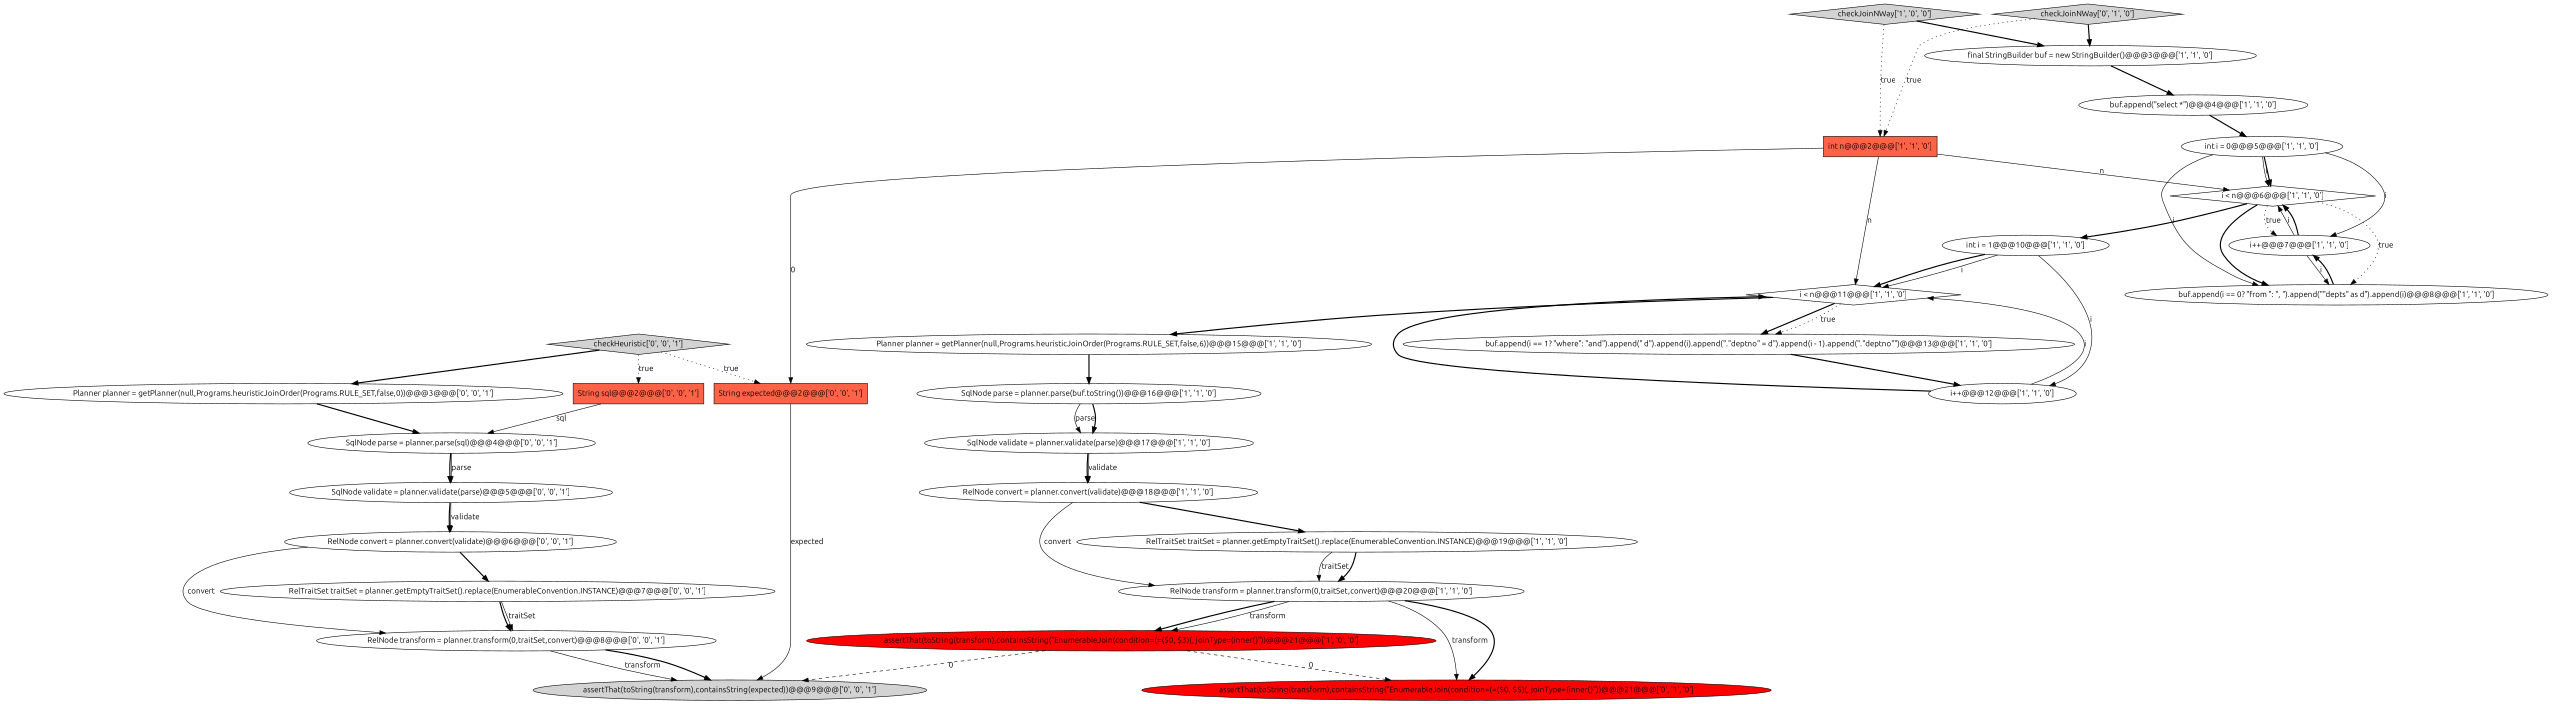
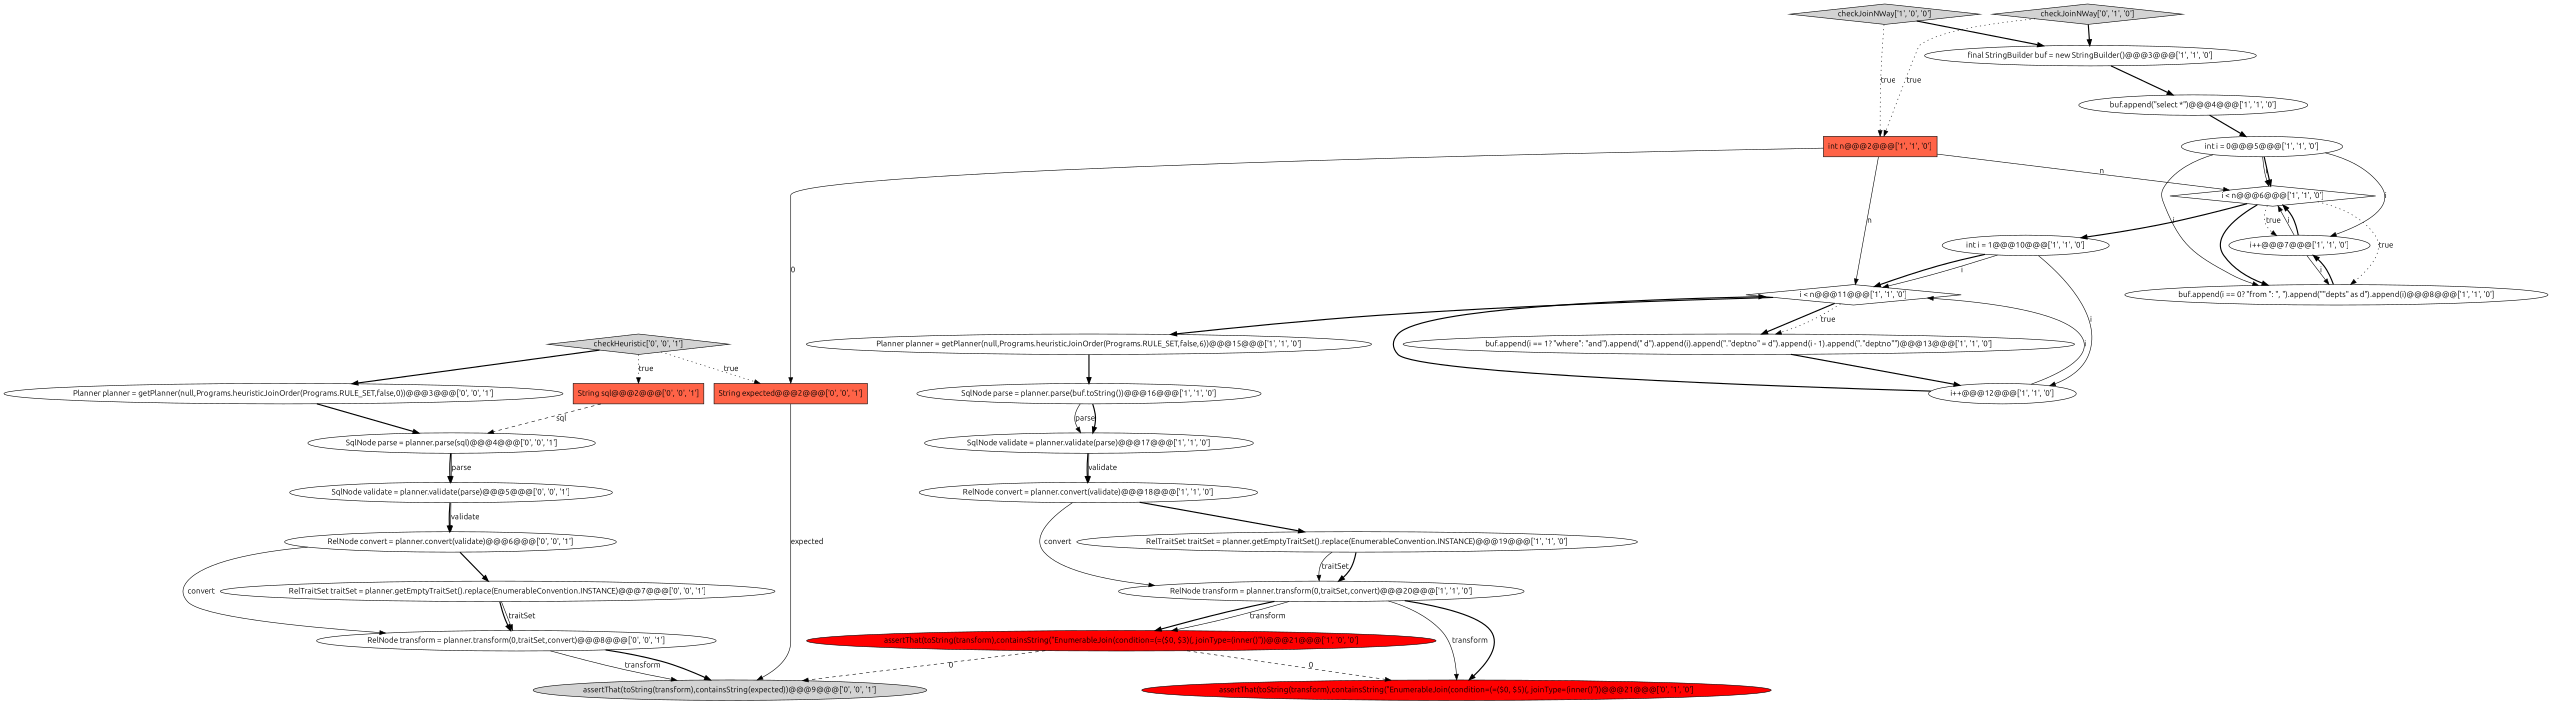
(547, 418) -> (547, 418)
